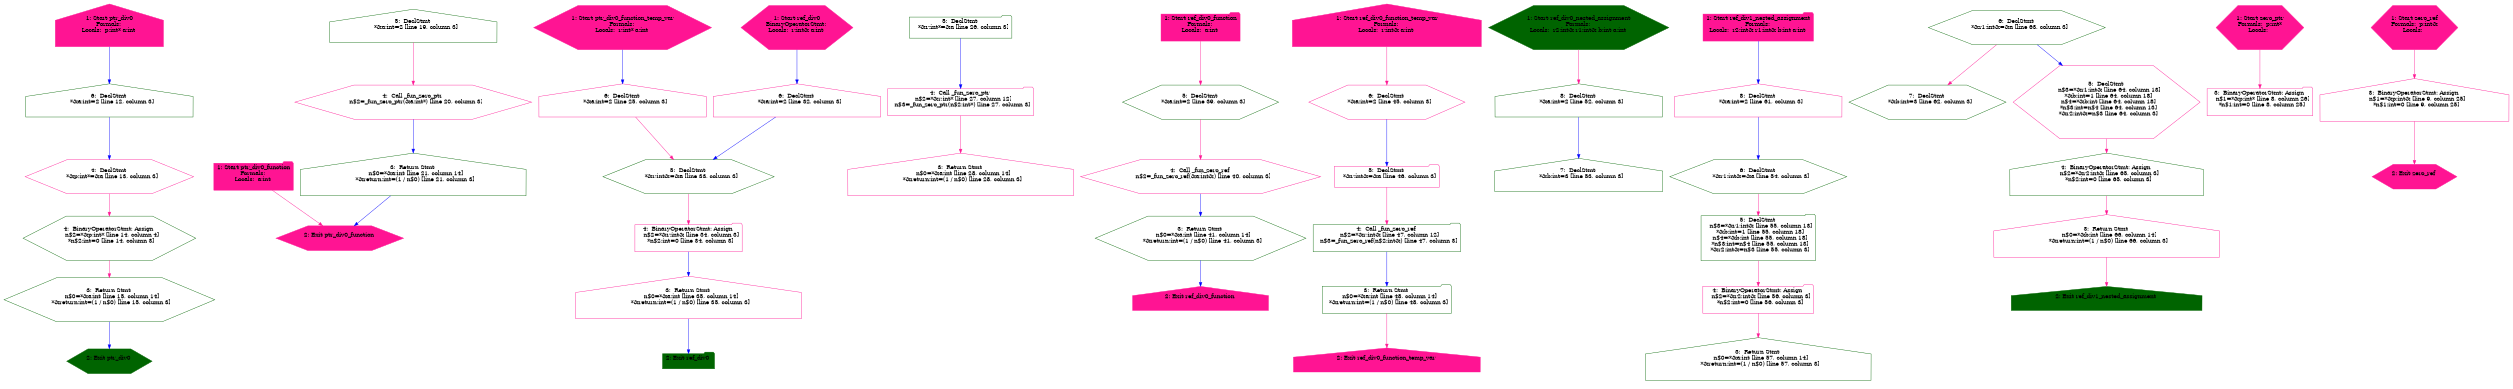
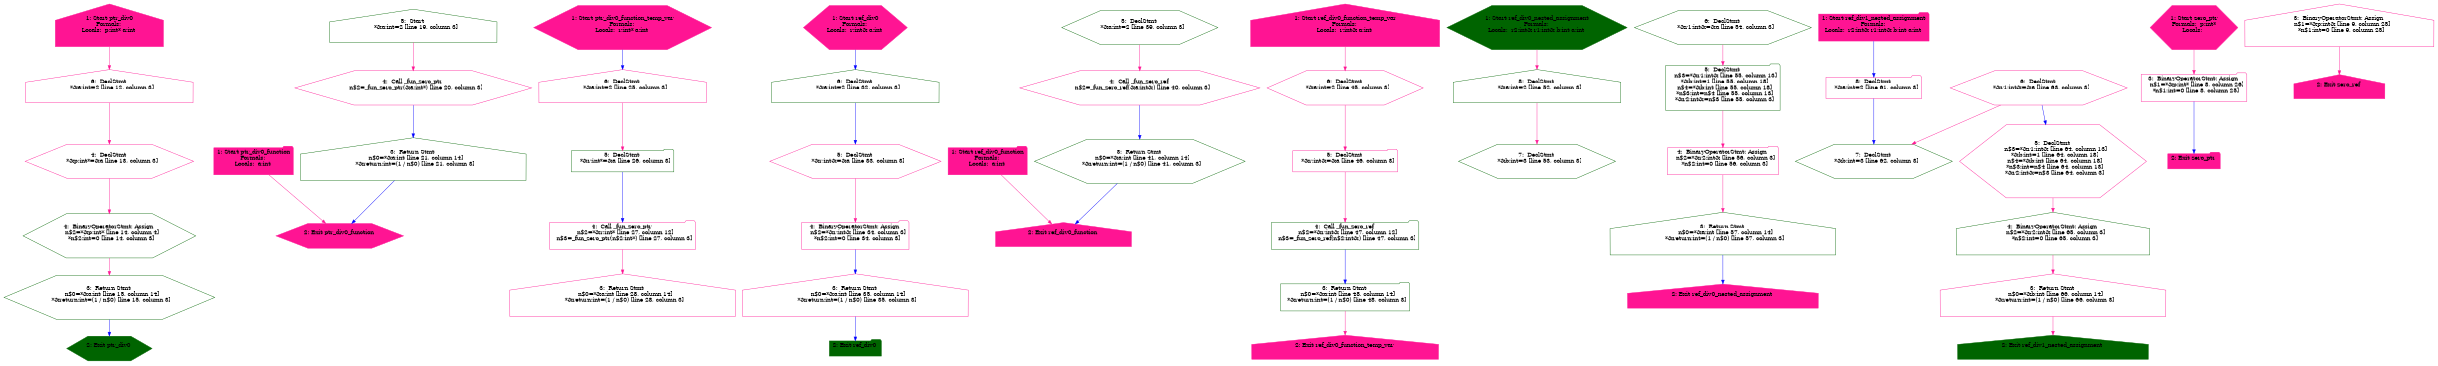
(413, 28) -> (413, 28)
(797, 28) -> (855, 28)
(2017, 28) -> (2039, 88)
(2414, 28) -> none
(1201, 61) -> (1025, 198)
(109, 63) -> (109, 56)
(109, 102) -> (109, 88)
(797, 102) -> (855, 88)
(1758, 102) -> (1874, 88)
(109, 136) -> (109, 121)
(1579, 136) -> (1537, 121)
(1758, 136) -> (1874, 119)
(653, 137) -> (623, 125)
(1387, 141) -> (1345, 126)
none -> (2194, 161)
(689, 177) -> (855, 161)
(1579, 177) -> (1537, 161)
(2414, 177) -> (2339, 88)
none -> (1723, 297)
